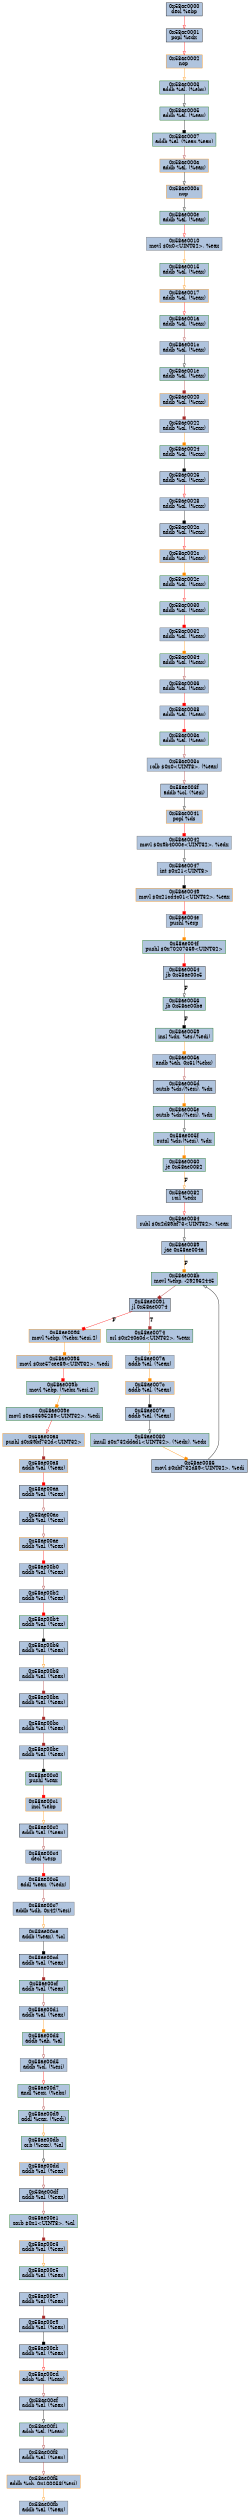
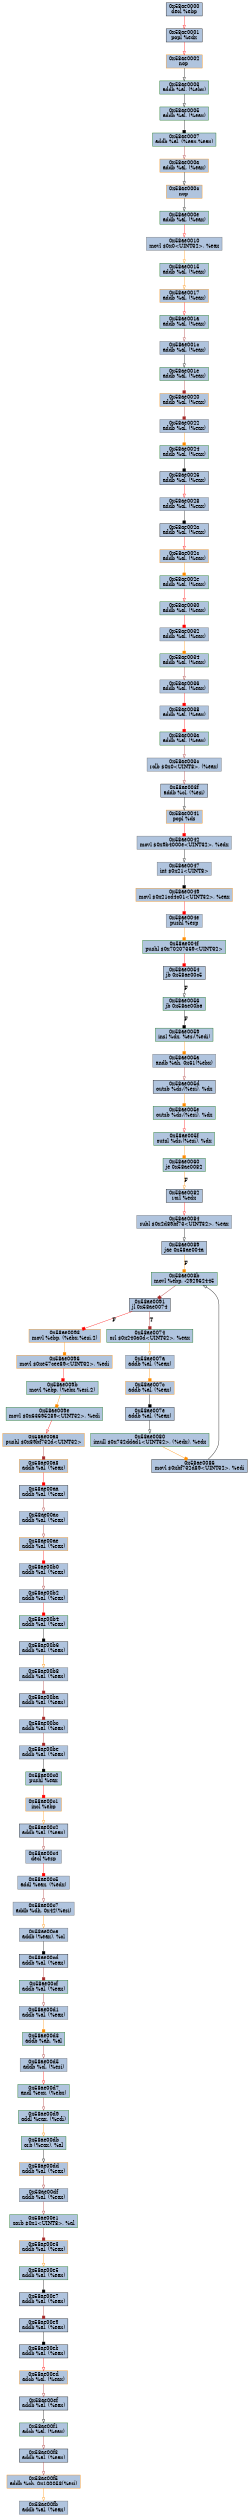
(184, 73) -> (184, 73)
(184, 1124) -> (184, 1124)
(44, 2195) -> (44, 2195)
none -> (44, 2285)
